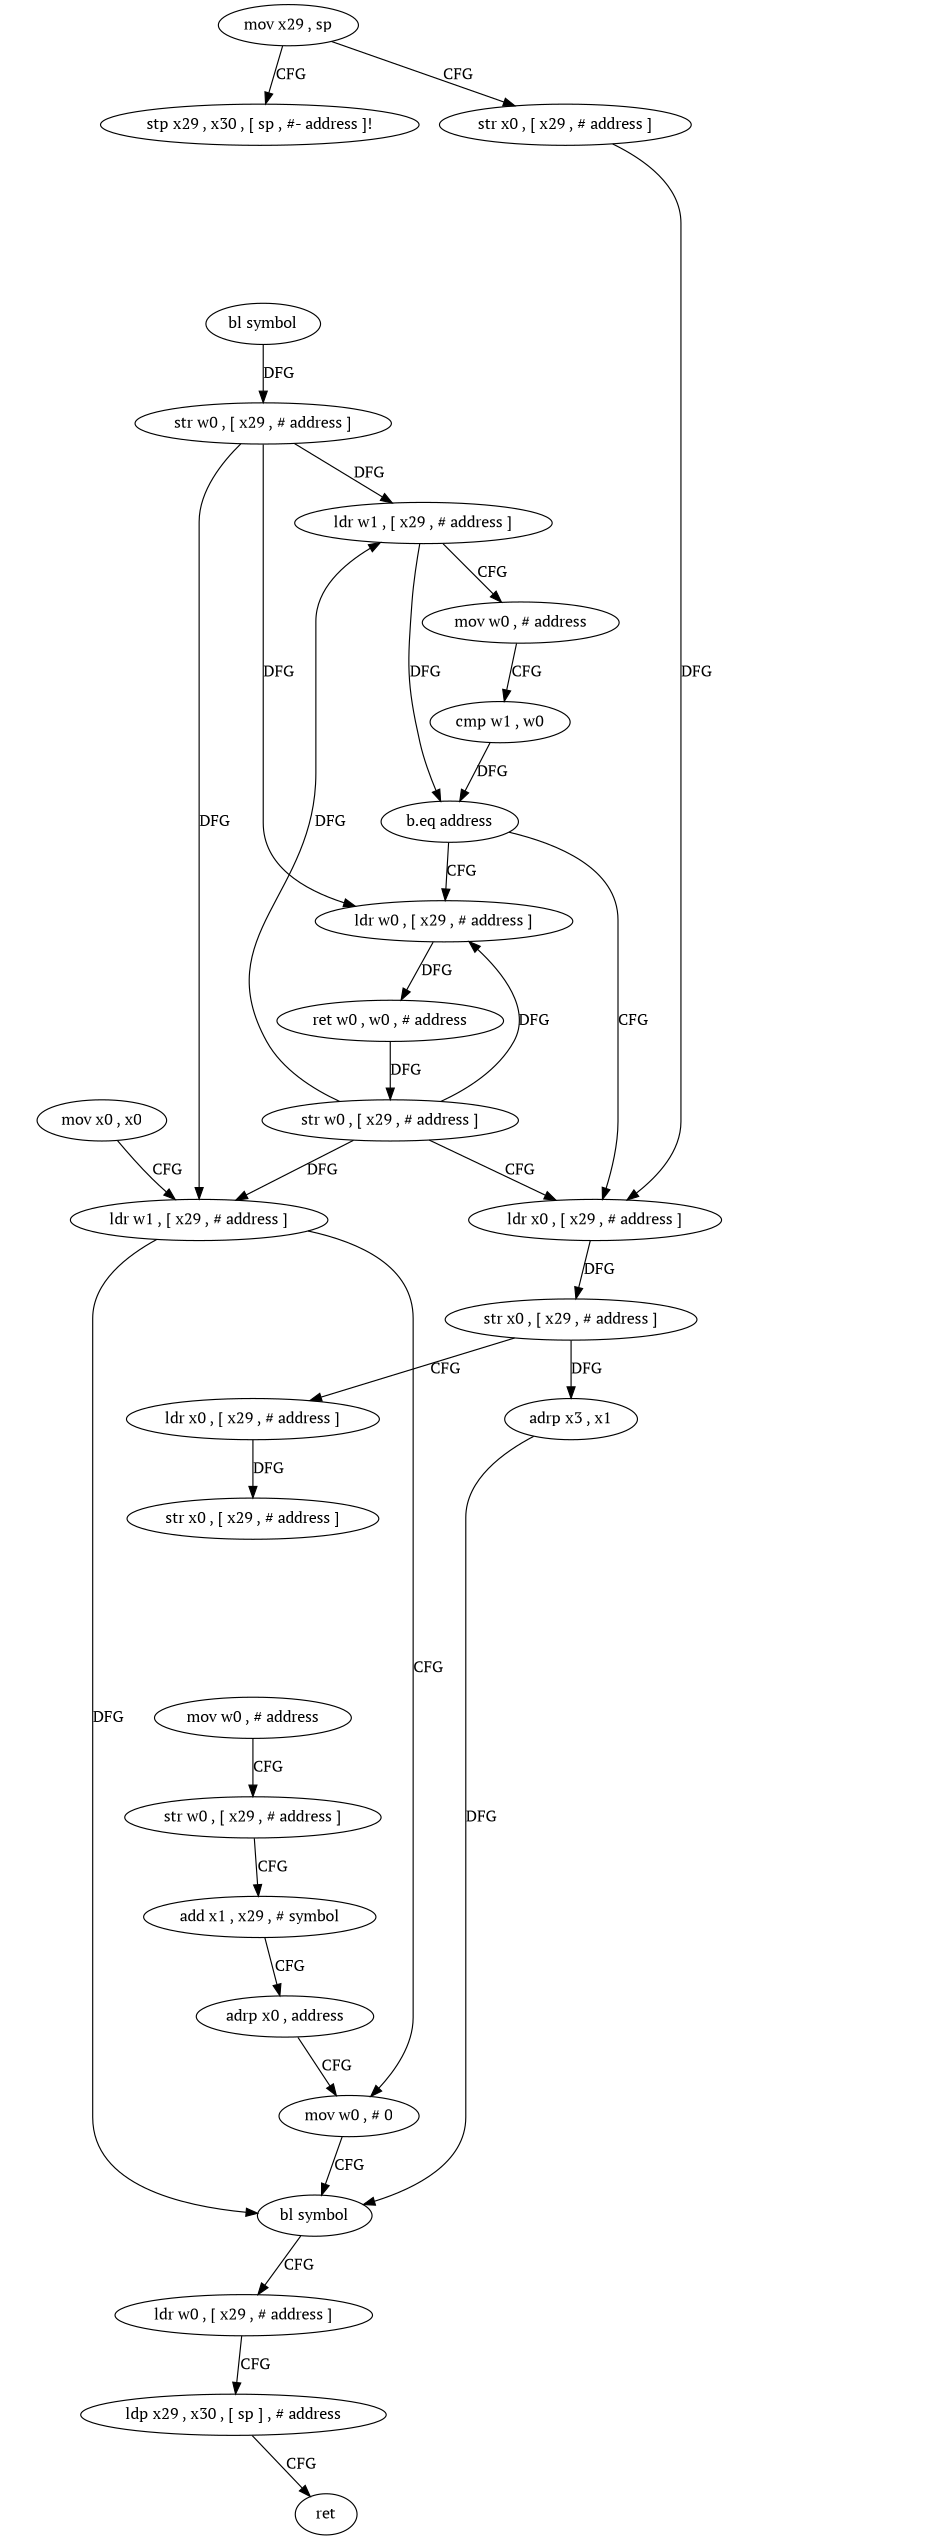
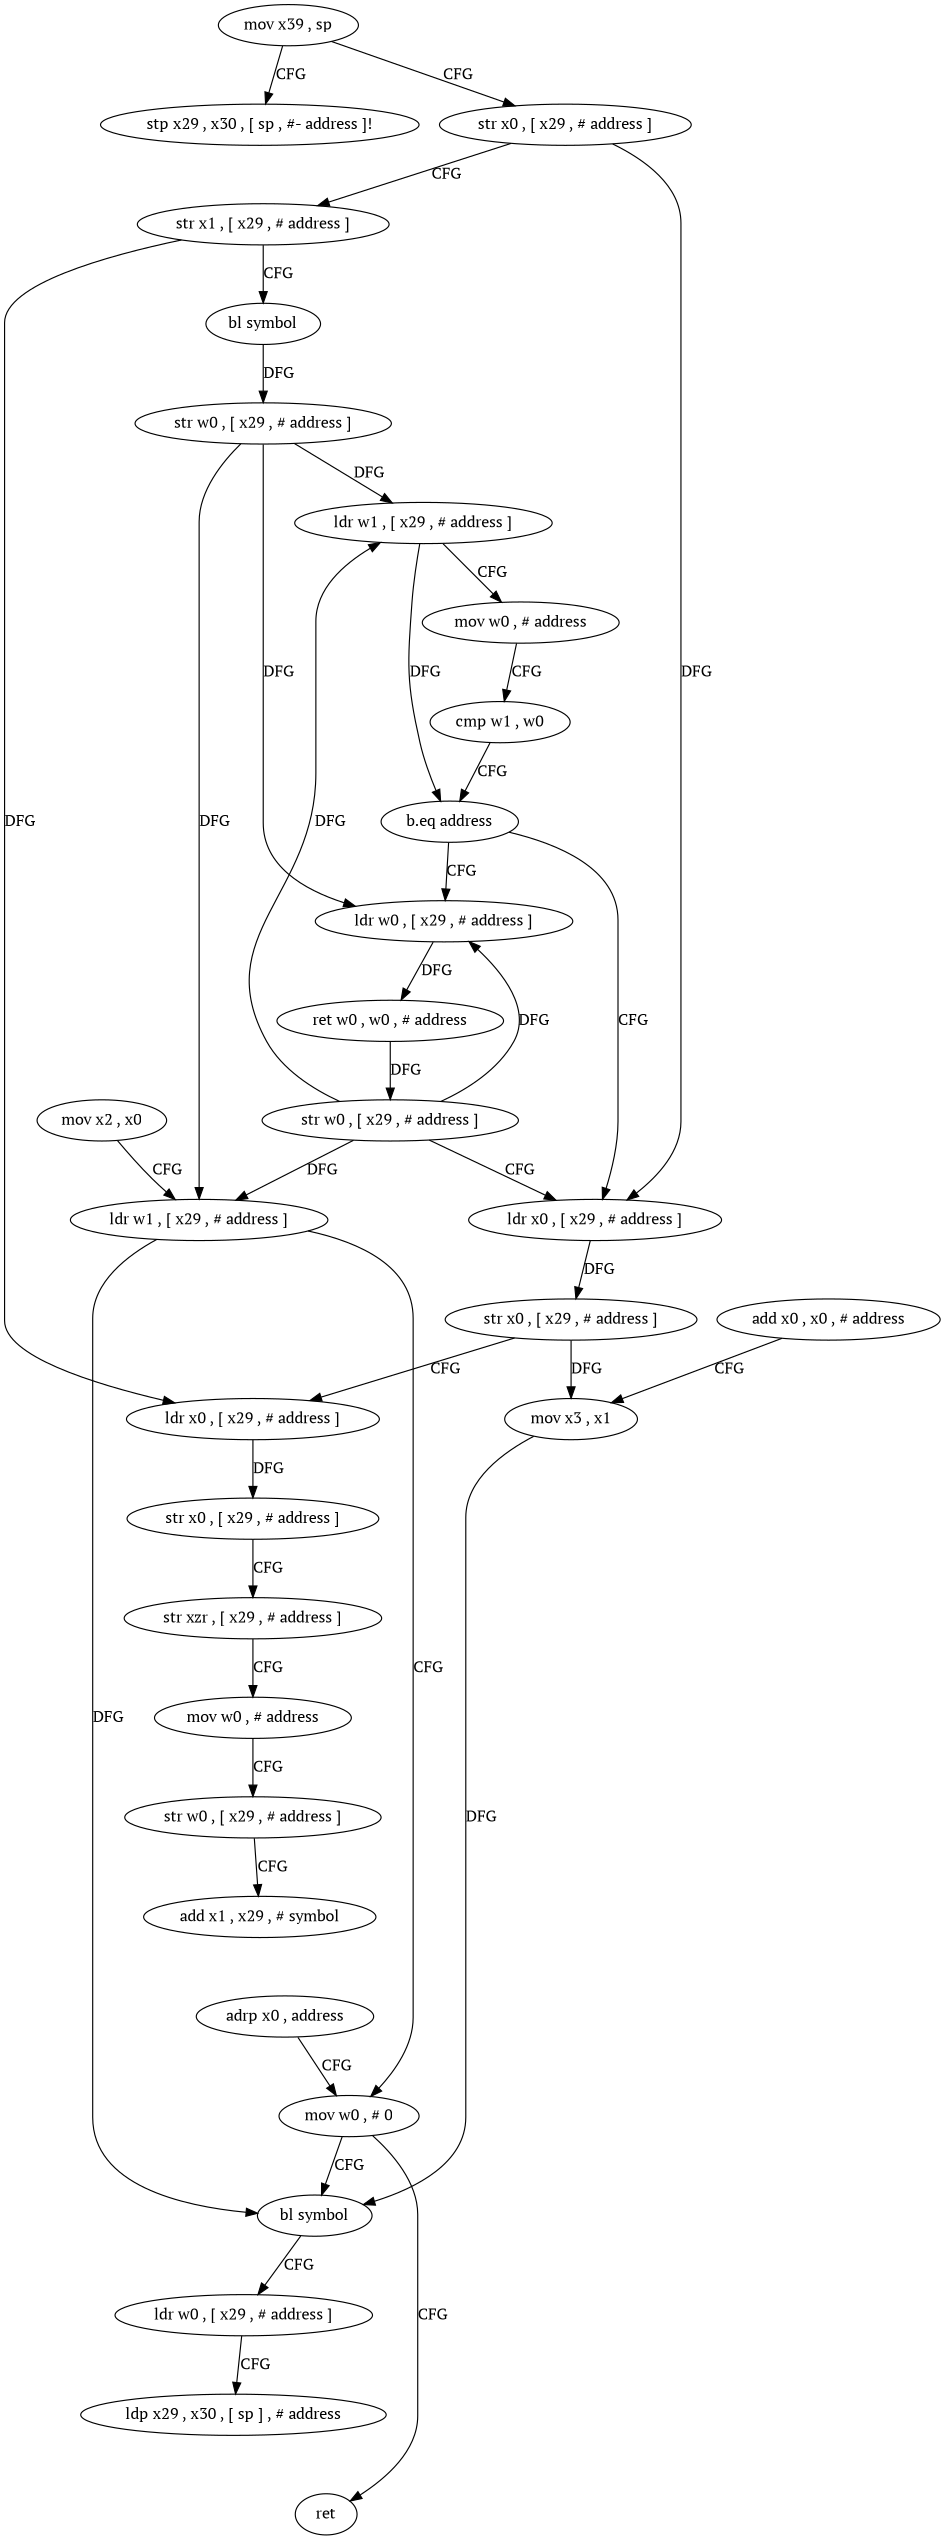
(288, 25) -> (288, 25)
none -> (263, 224)
(493, 772) -> (493, 772)
(102, 1120) -> (102, 1120)
none -> (829, 1320)
(571, 1419) -> (571, 1419)
none -> (253, 1618)
(271, 1961) -> none
(277, 2462) -> (418, 2319)
